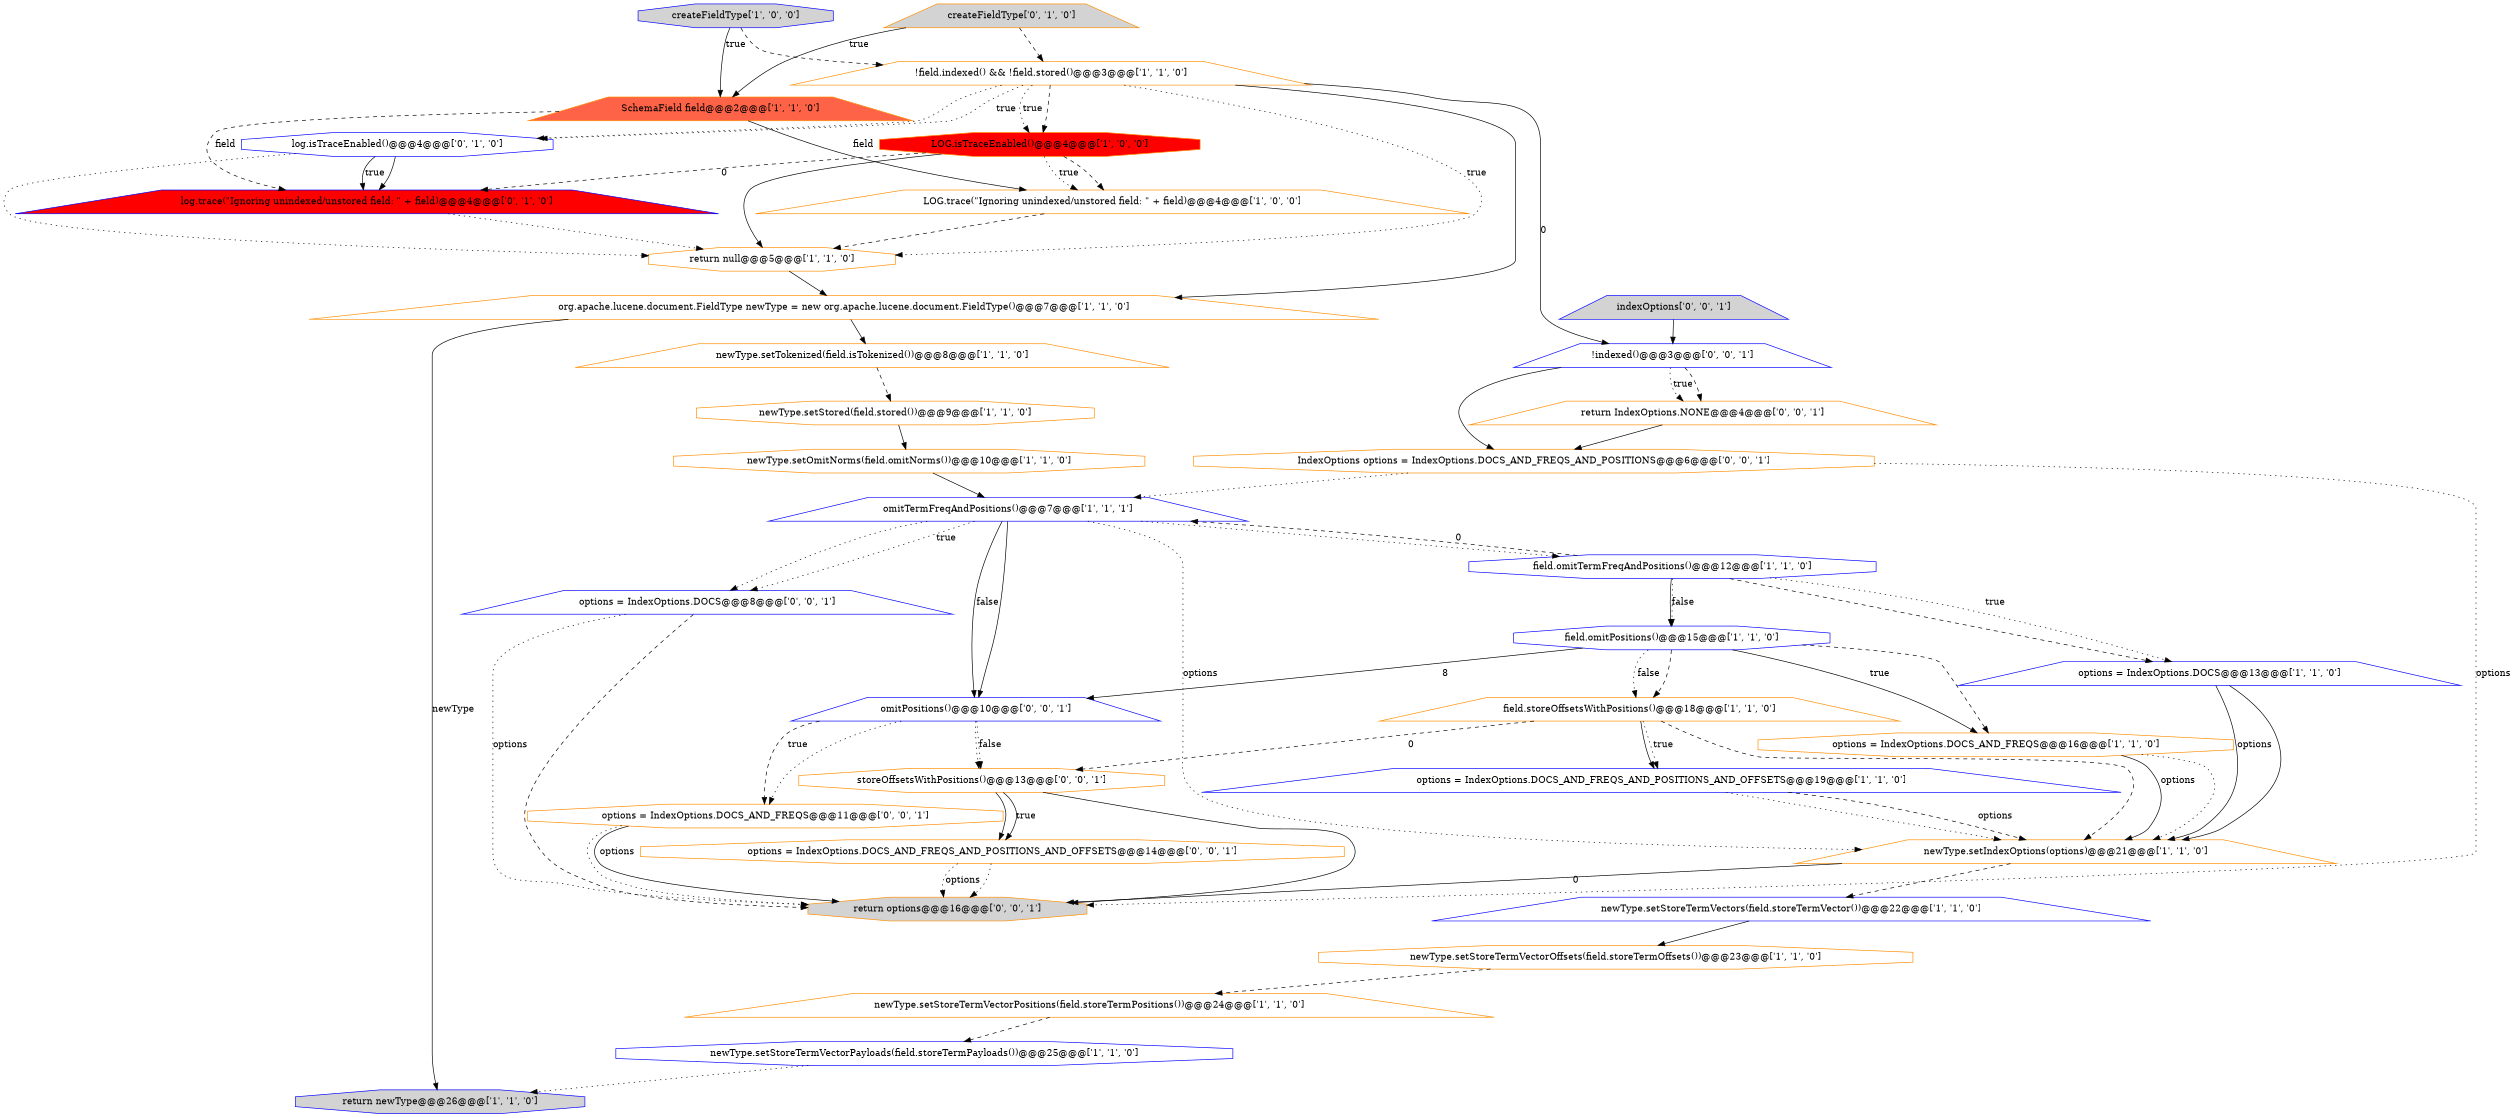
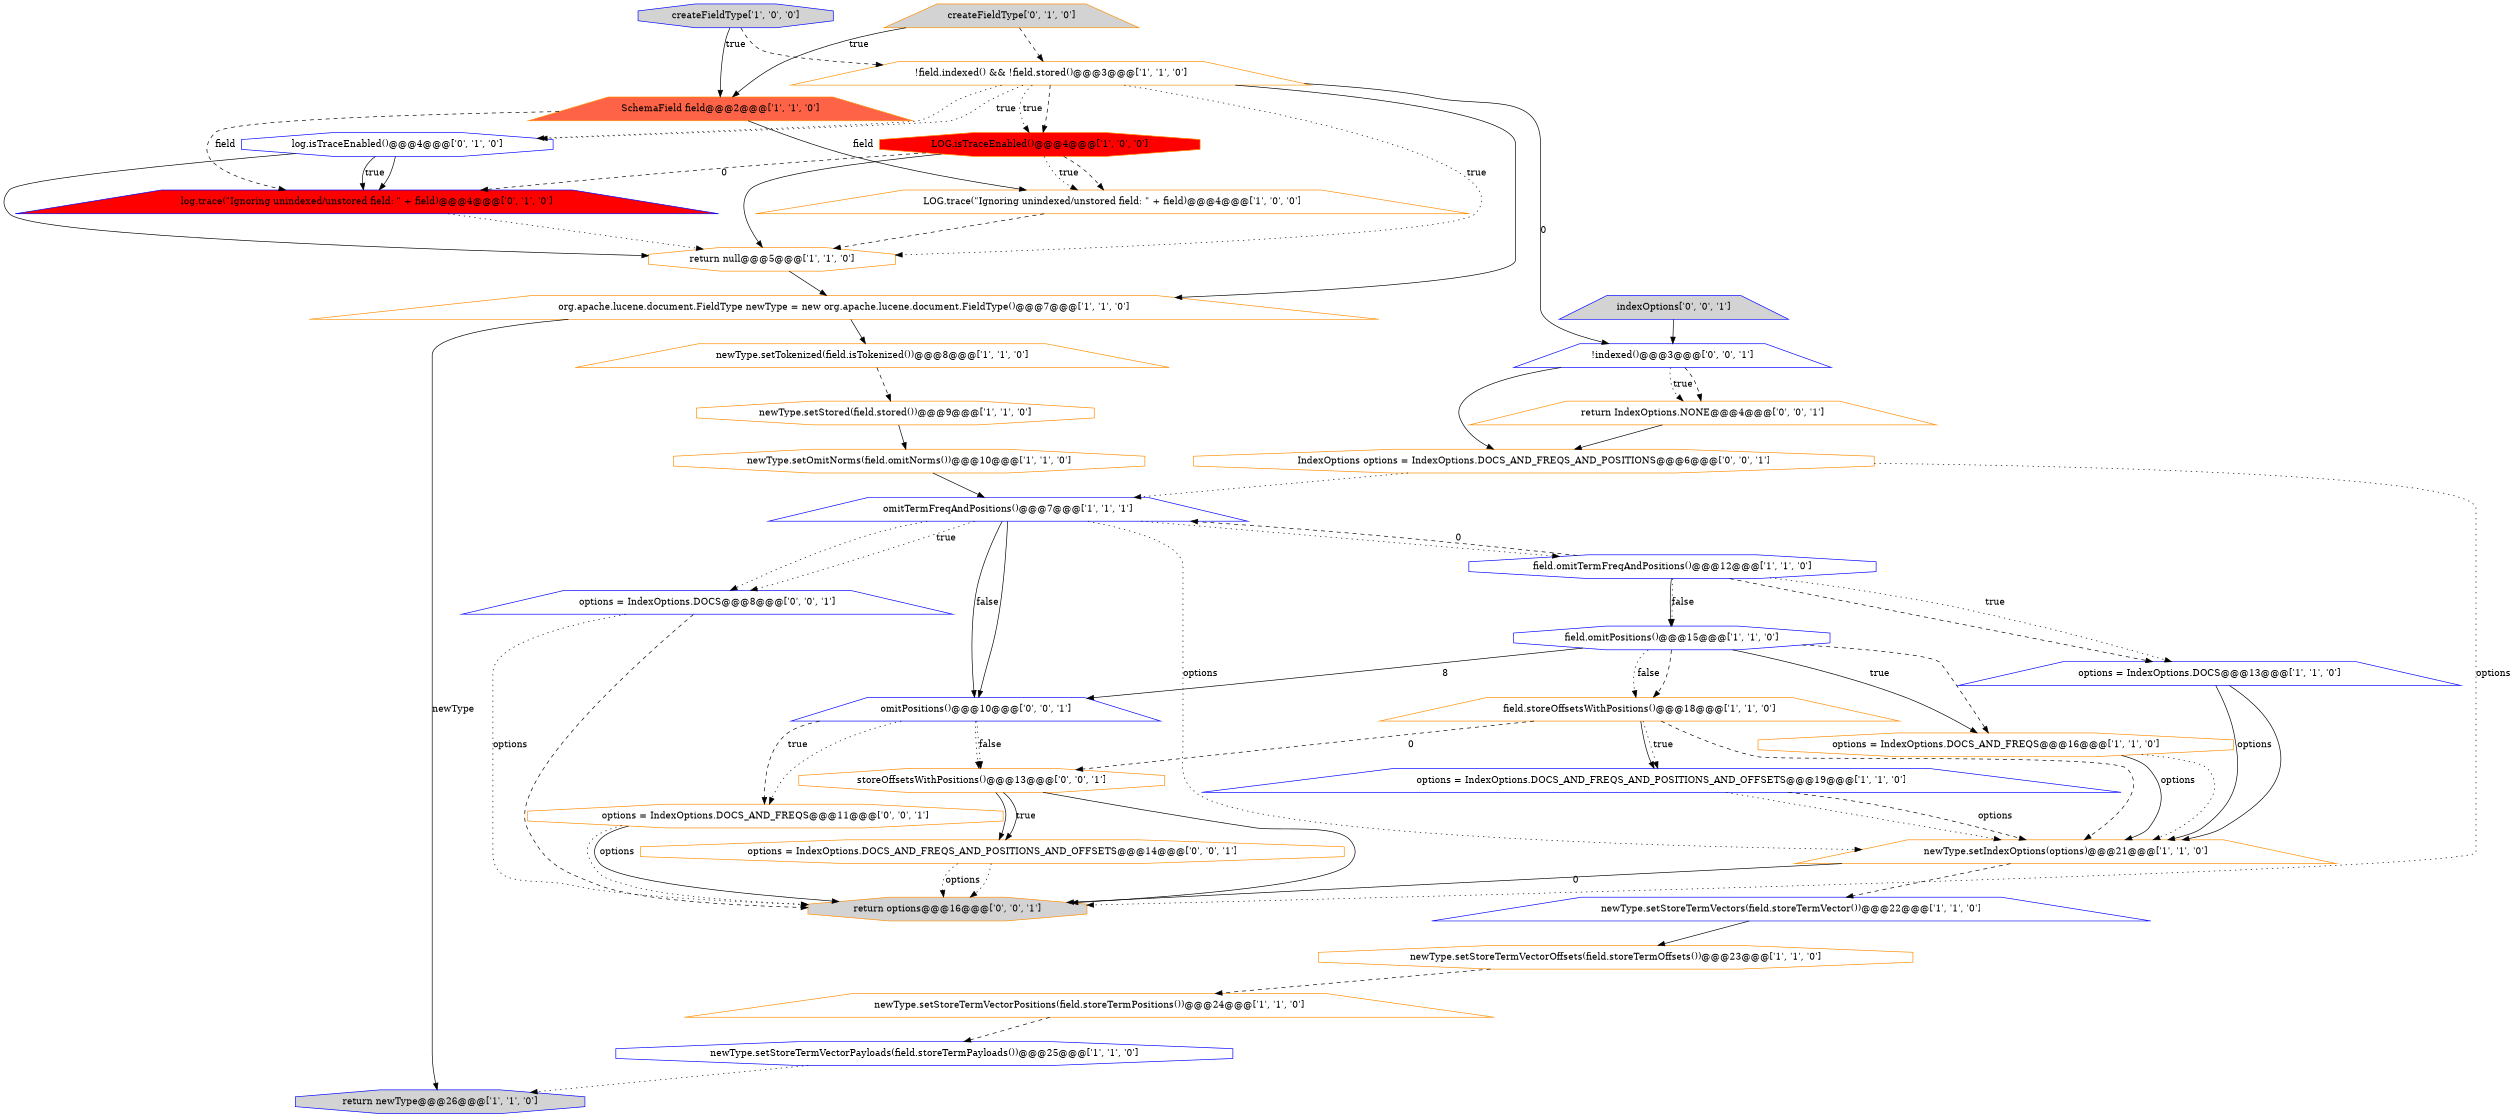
(167, 236) -> (167, 236)
